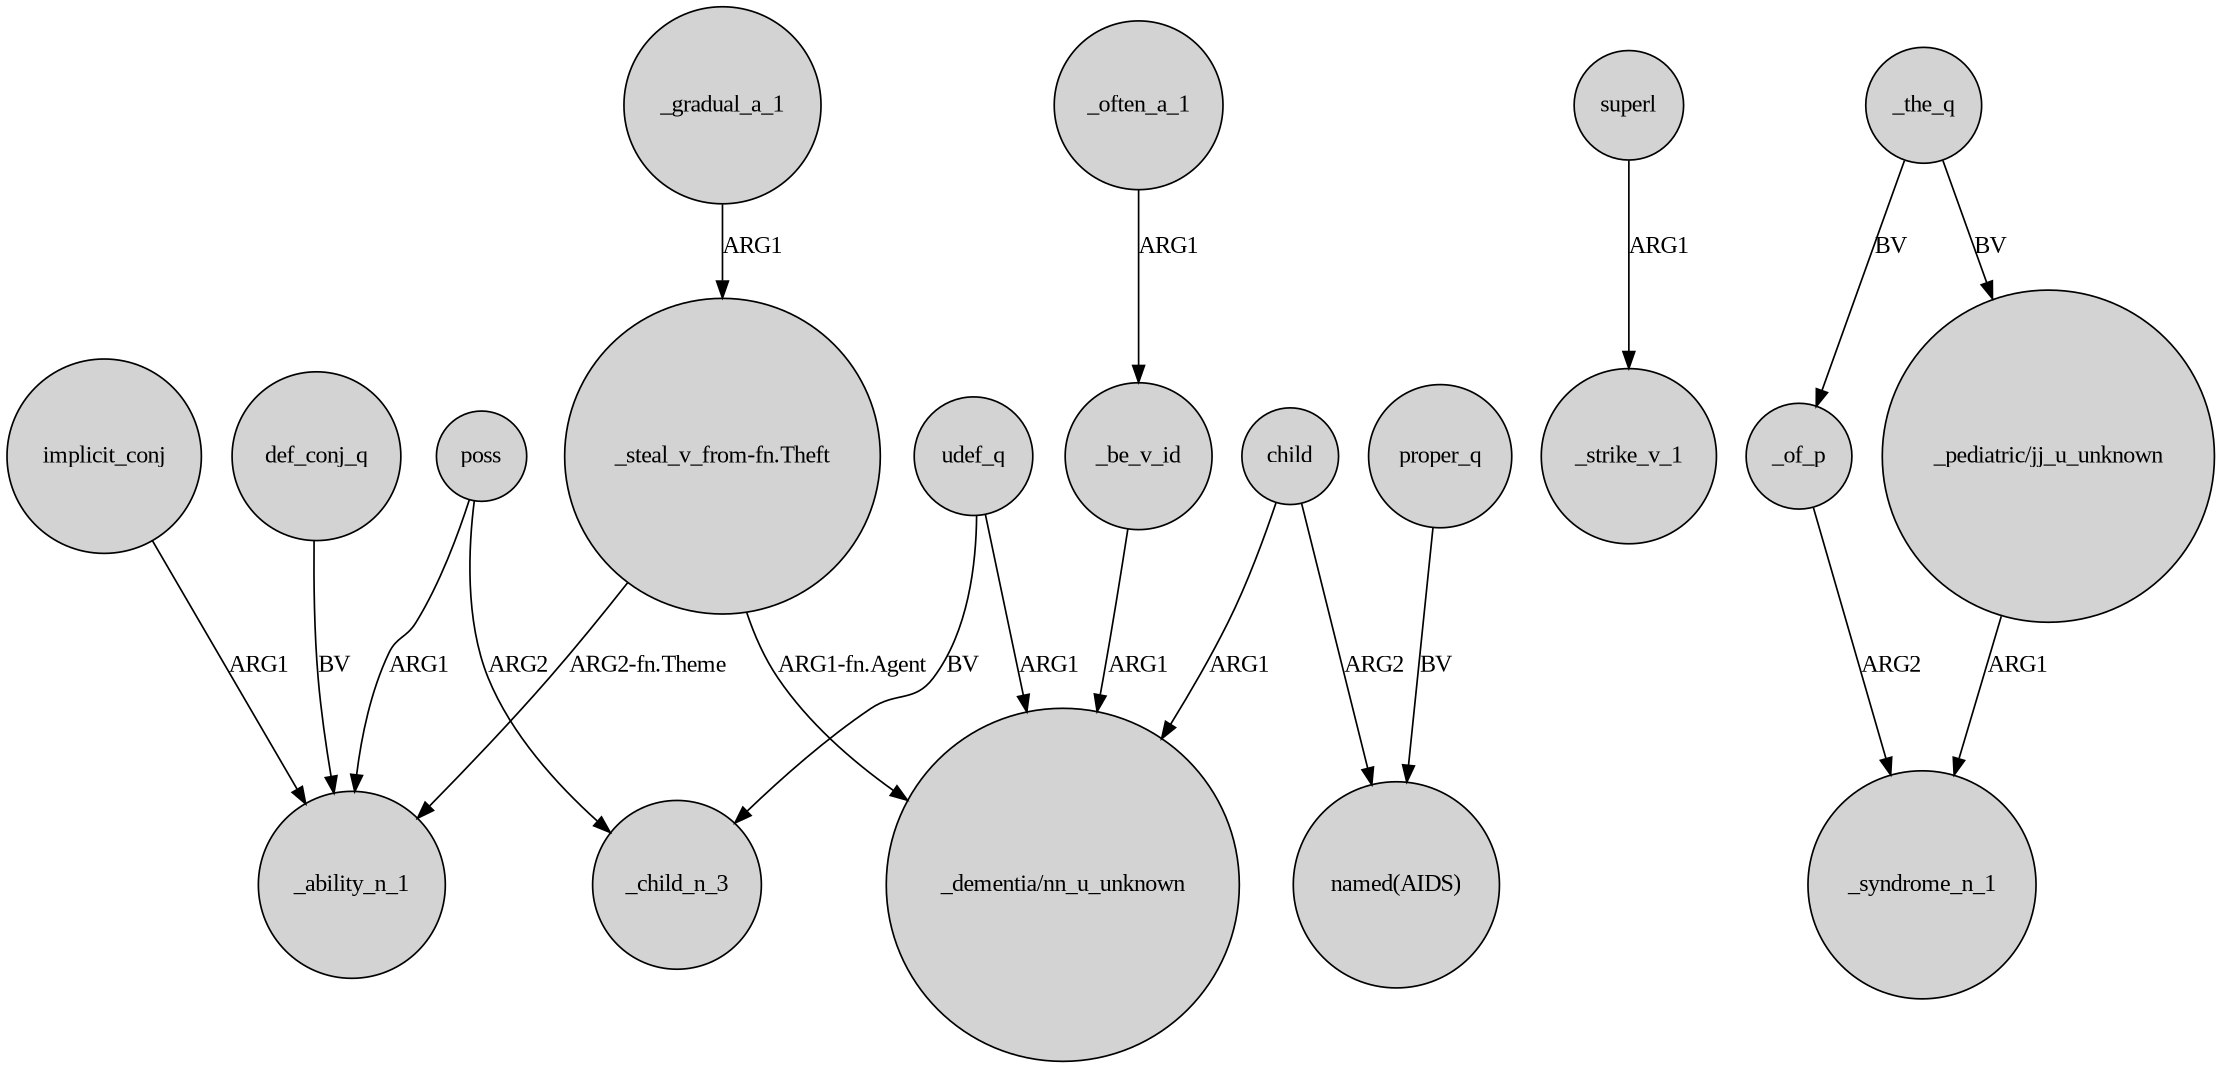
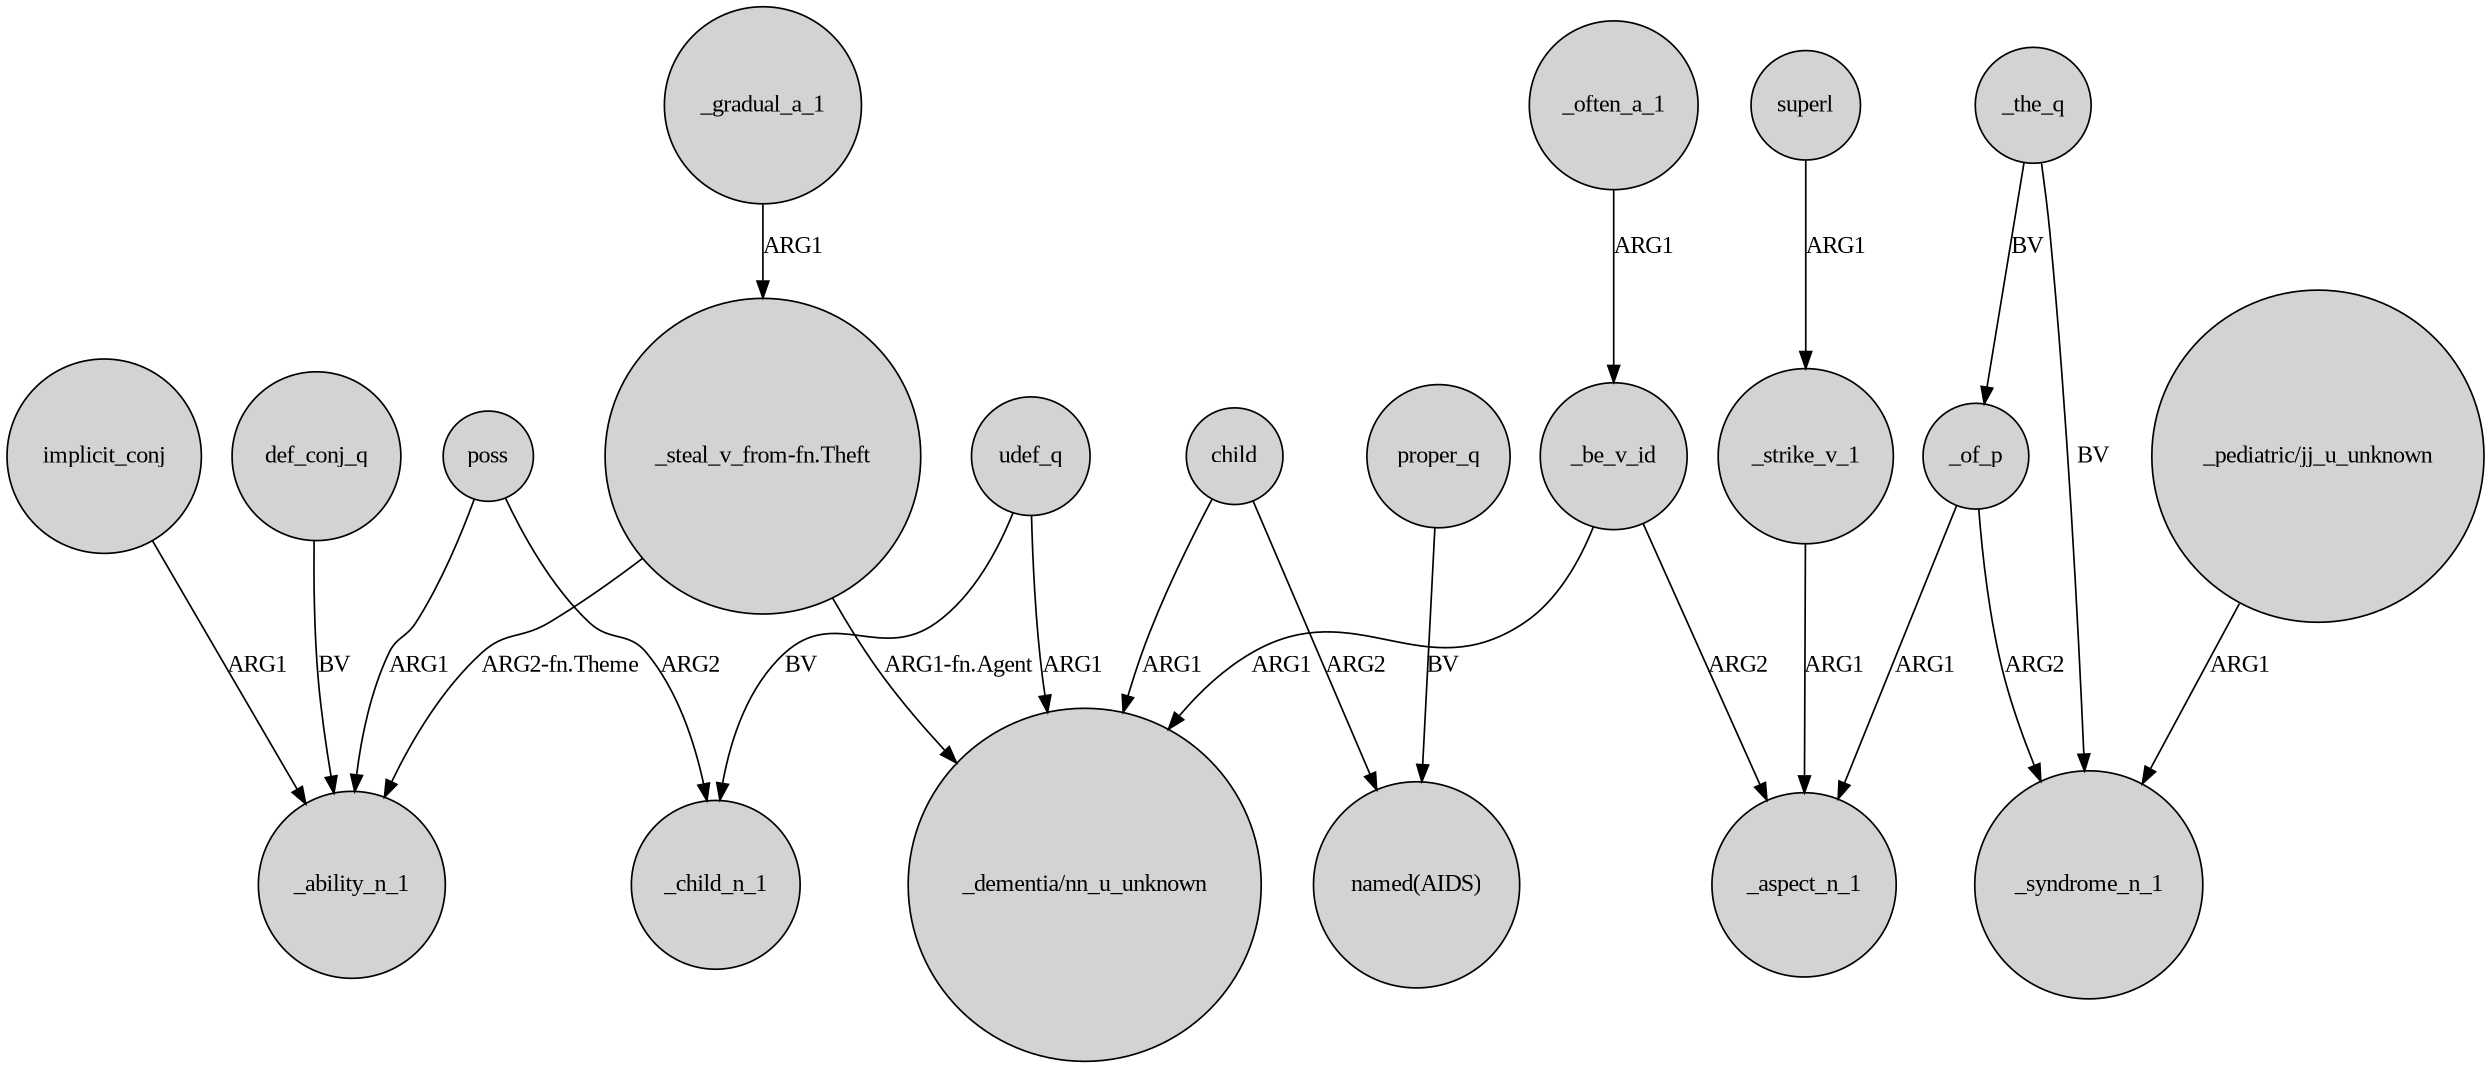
(1965, 221) -> (2068, 458)
(677, 885) -> (716, 885)
none -> (1804, 885)
